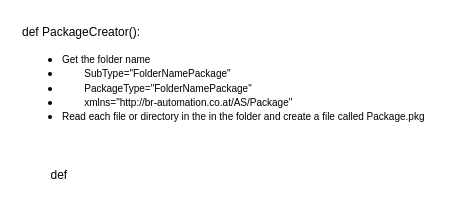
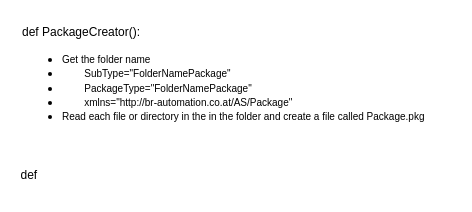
(61, 176) -> (31, 176)
